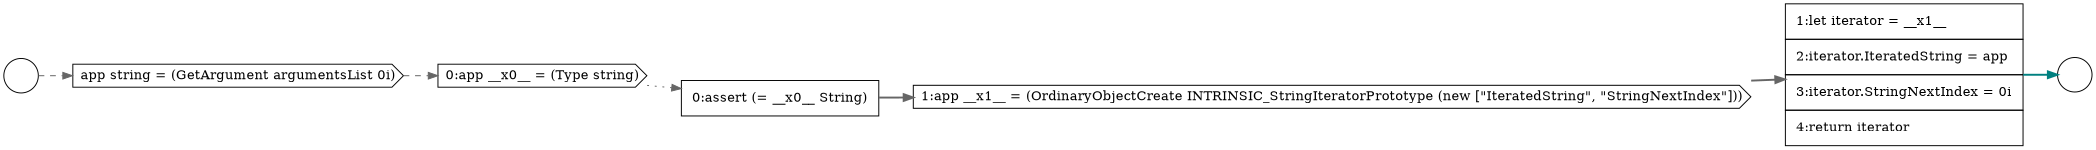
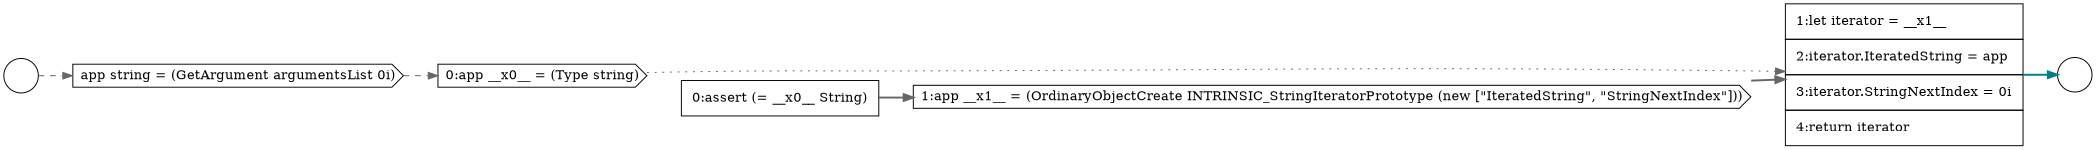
(659, 87) -> (1211, 70)
